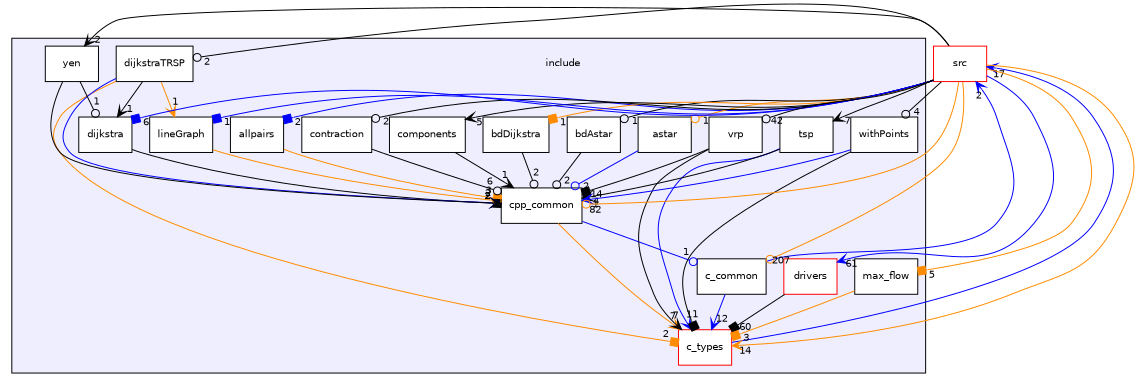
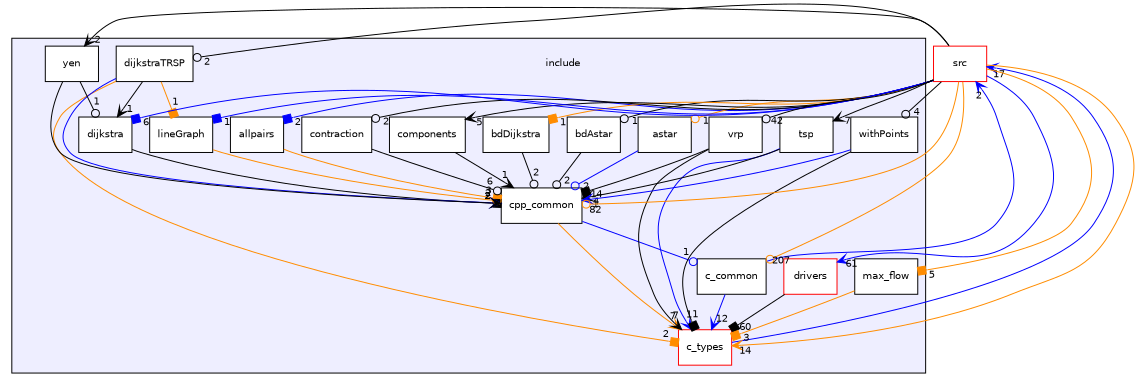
(166, 95) -> (166, 95)
